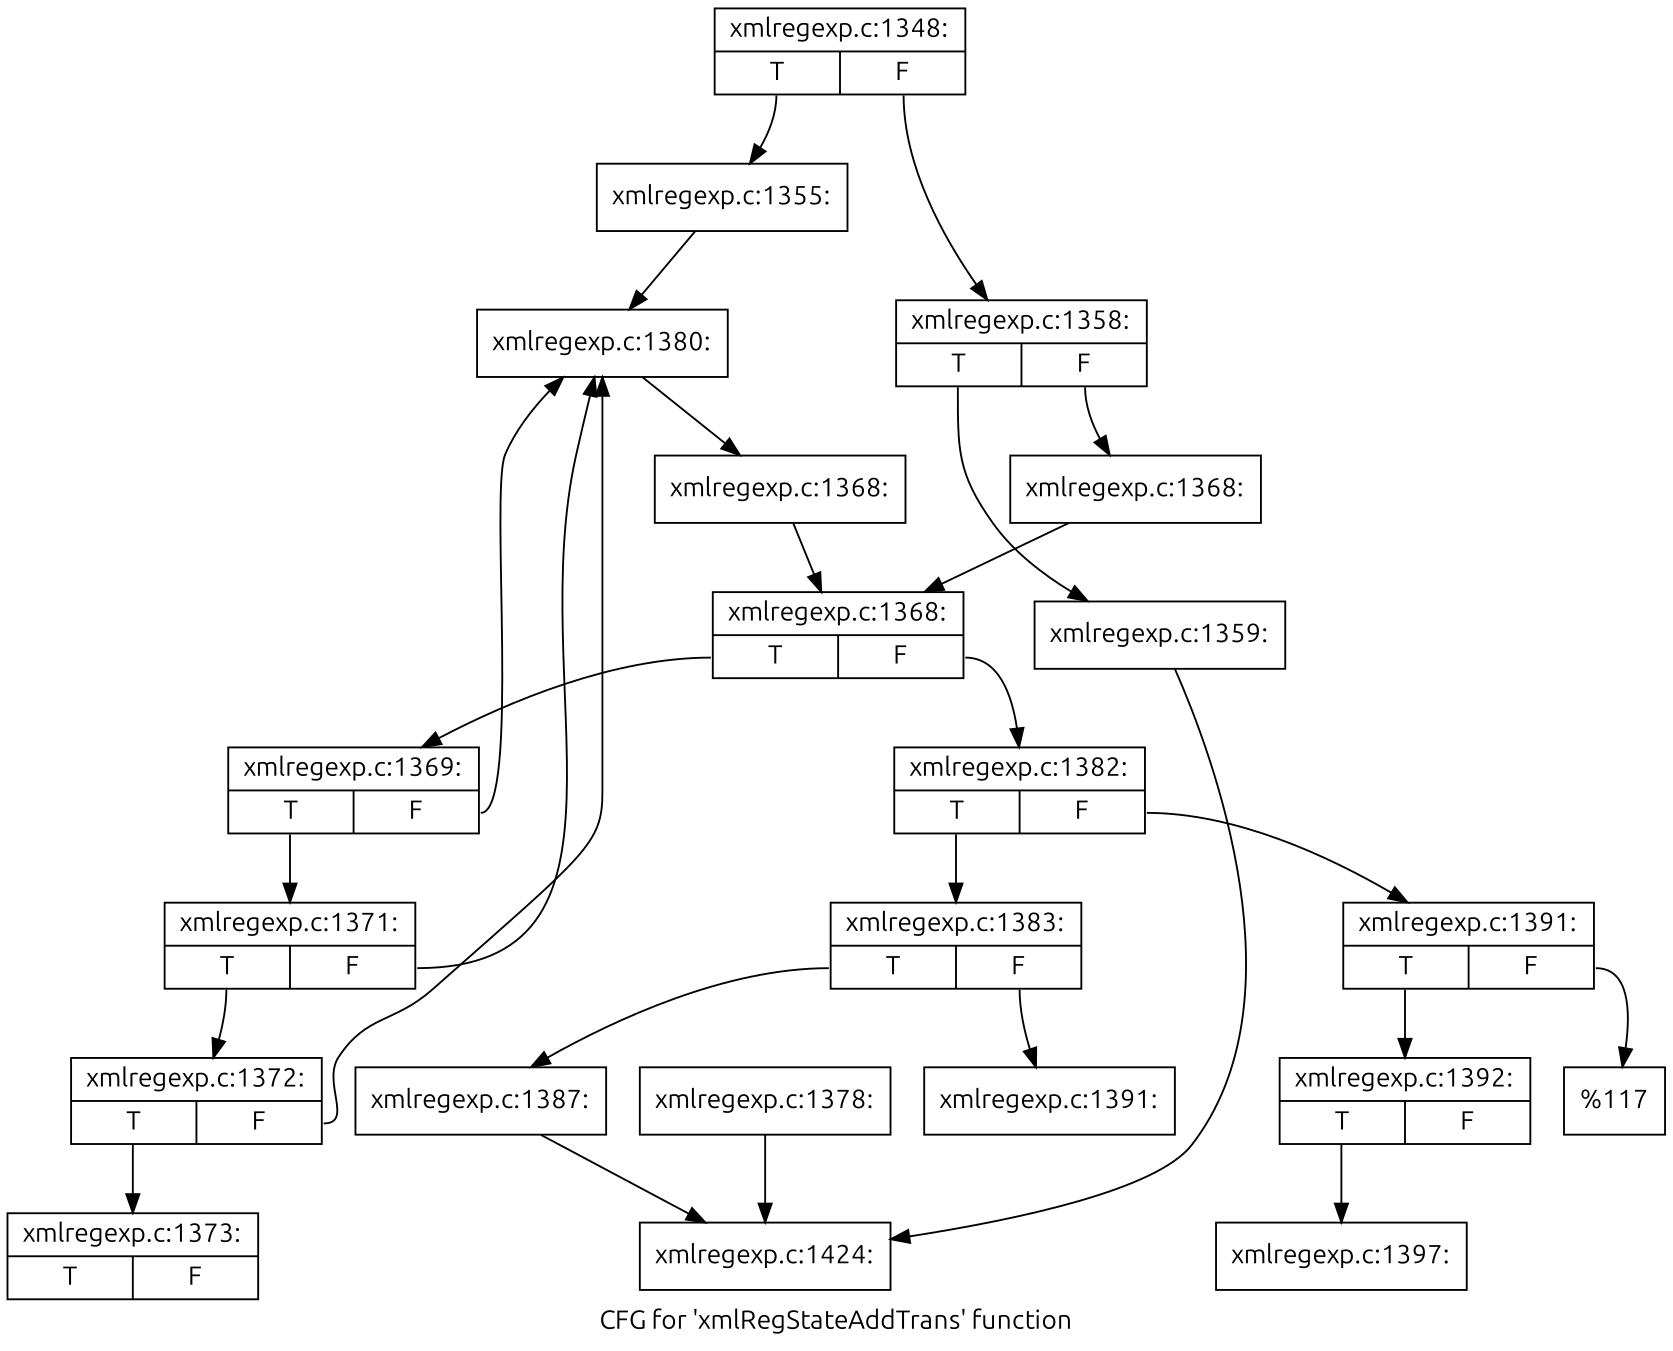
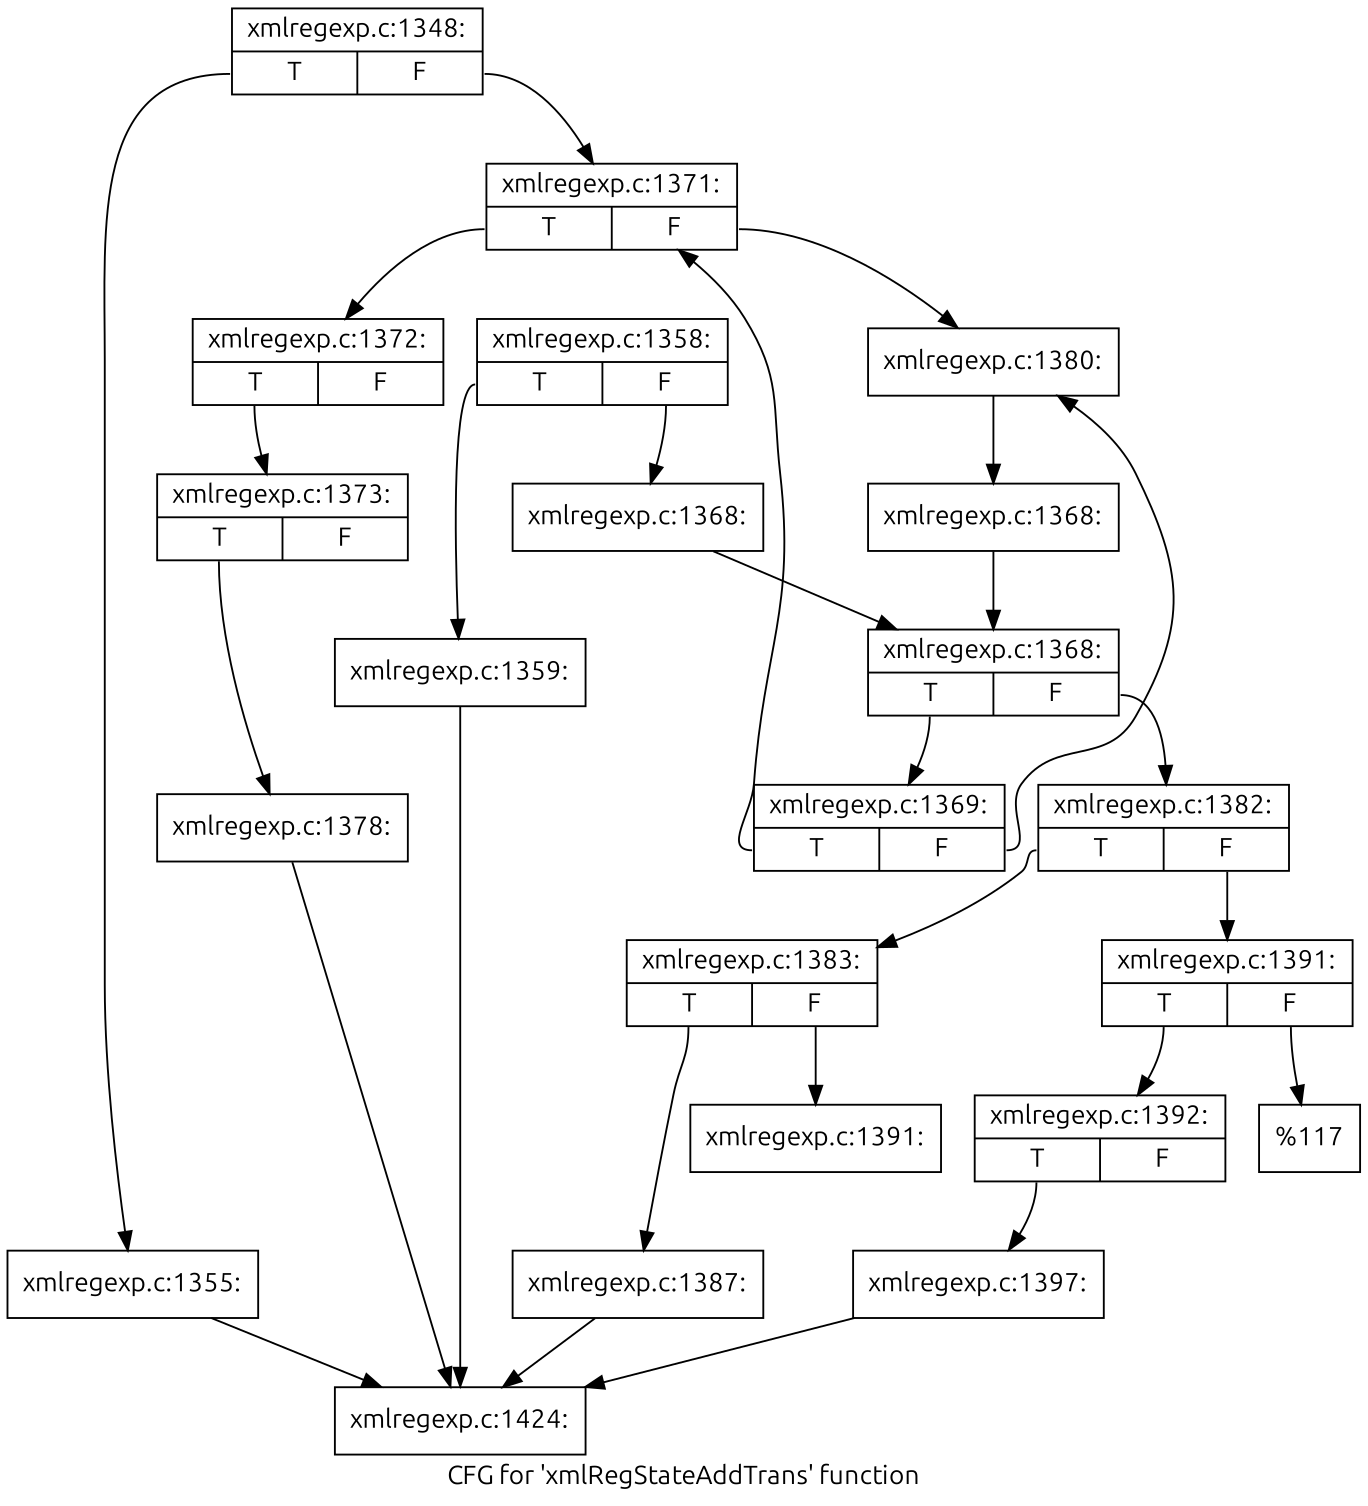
(926, 195) -> (543, 98)
(668, 263) -> (288, 1349)
none -> (232, 670)
(598, 824) -> none
none -> (729, 1350)
